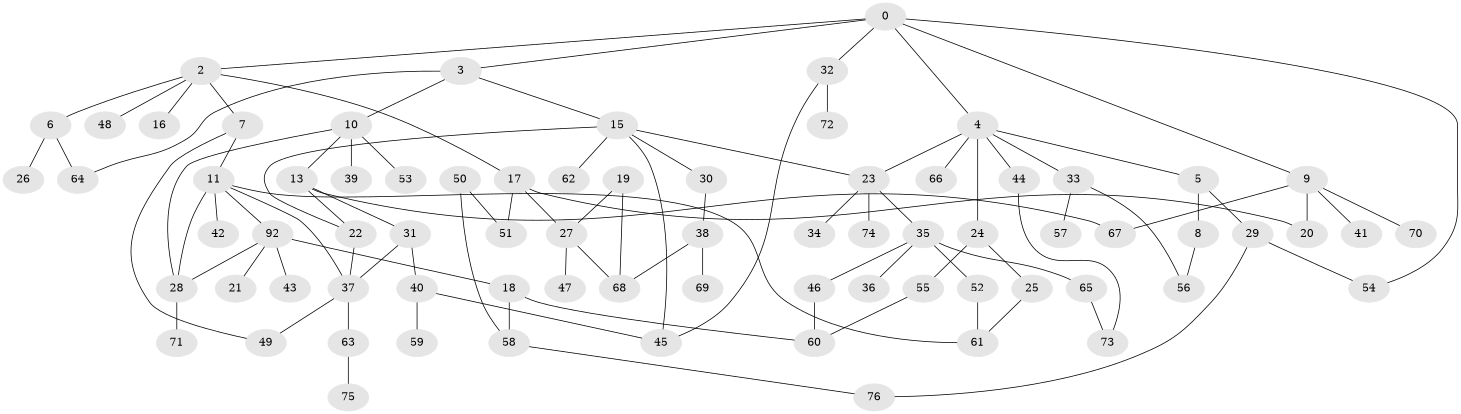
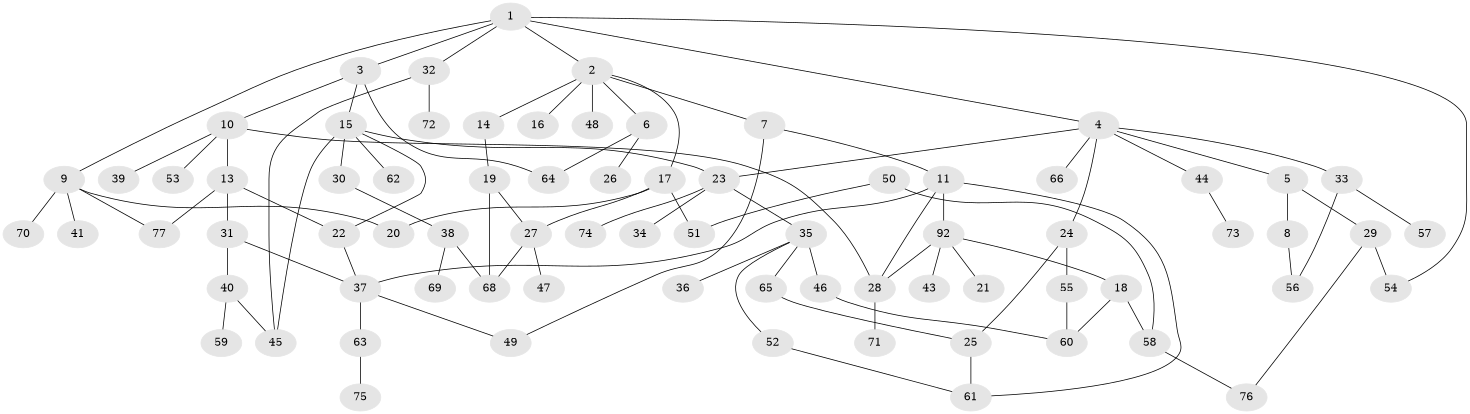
(886, 17) -> (511, 17)
none -> (484, 125)
(218, 234) -> none
(1115, 234) -> (159, 234)
(1097, 316) -> (866, 321)
